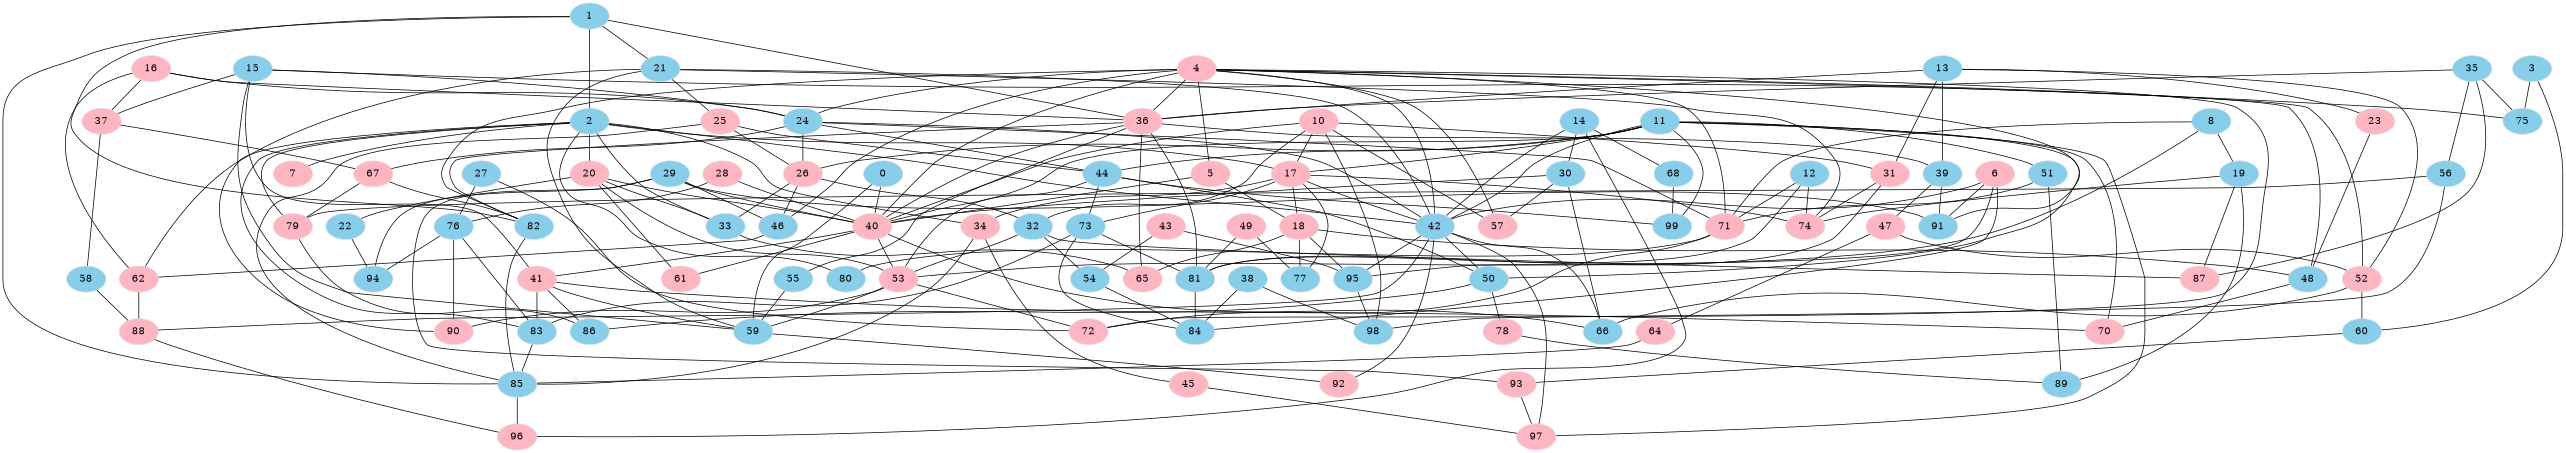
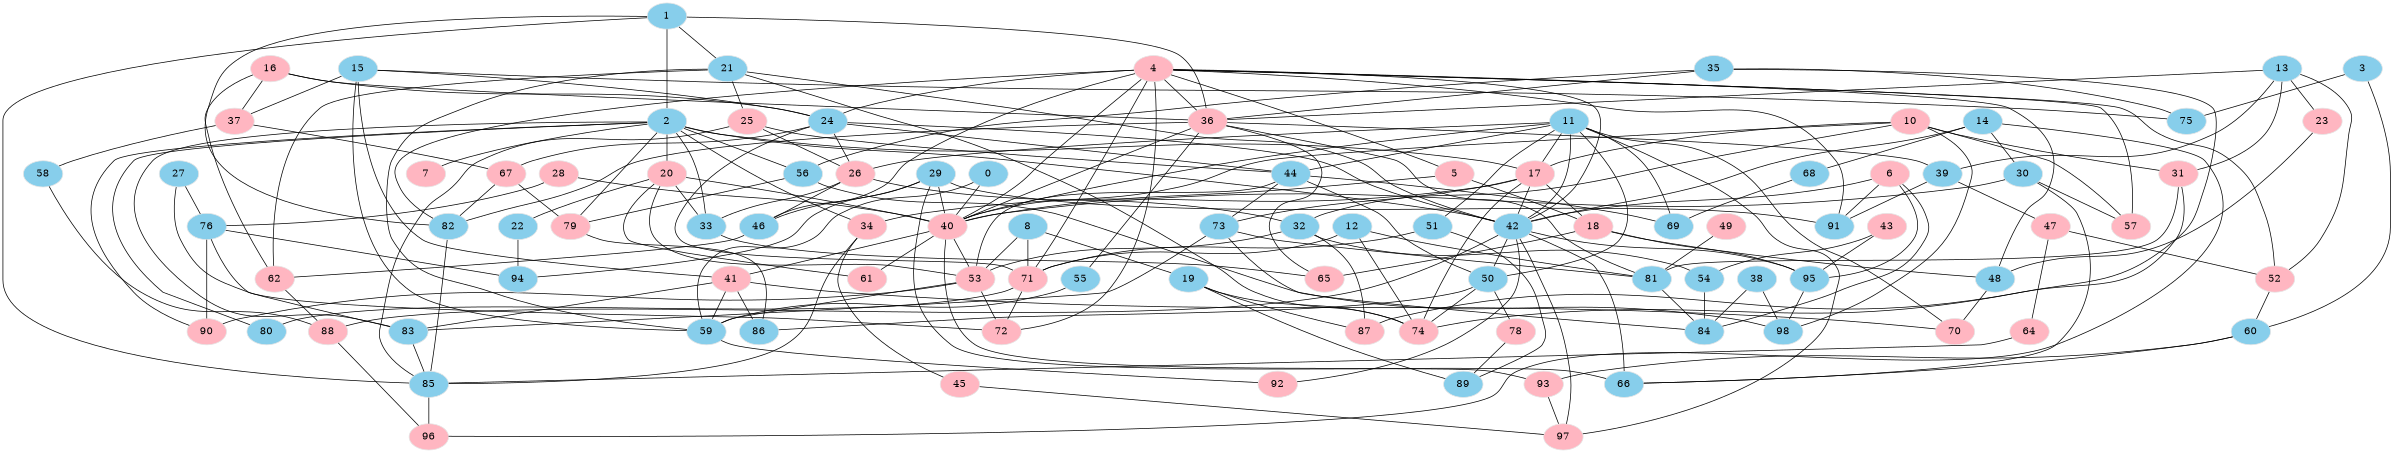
none -> (755, 155)
(1672, 226) -> (1674, 226)
(1300, 279) -> none
none -> (1459, 301)
(1982, 304) -> (2013, 364)
